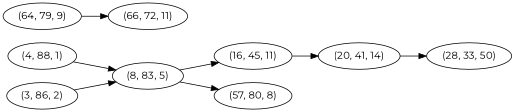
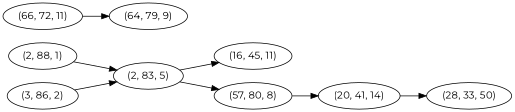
(91, 16) -> (92, 16)
(42, 56) -> (43, 56)
(301, 56) -> (301, 96)
(148, 76) -> (148, 76)
